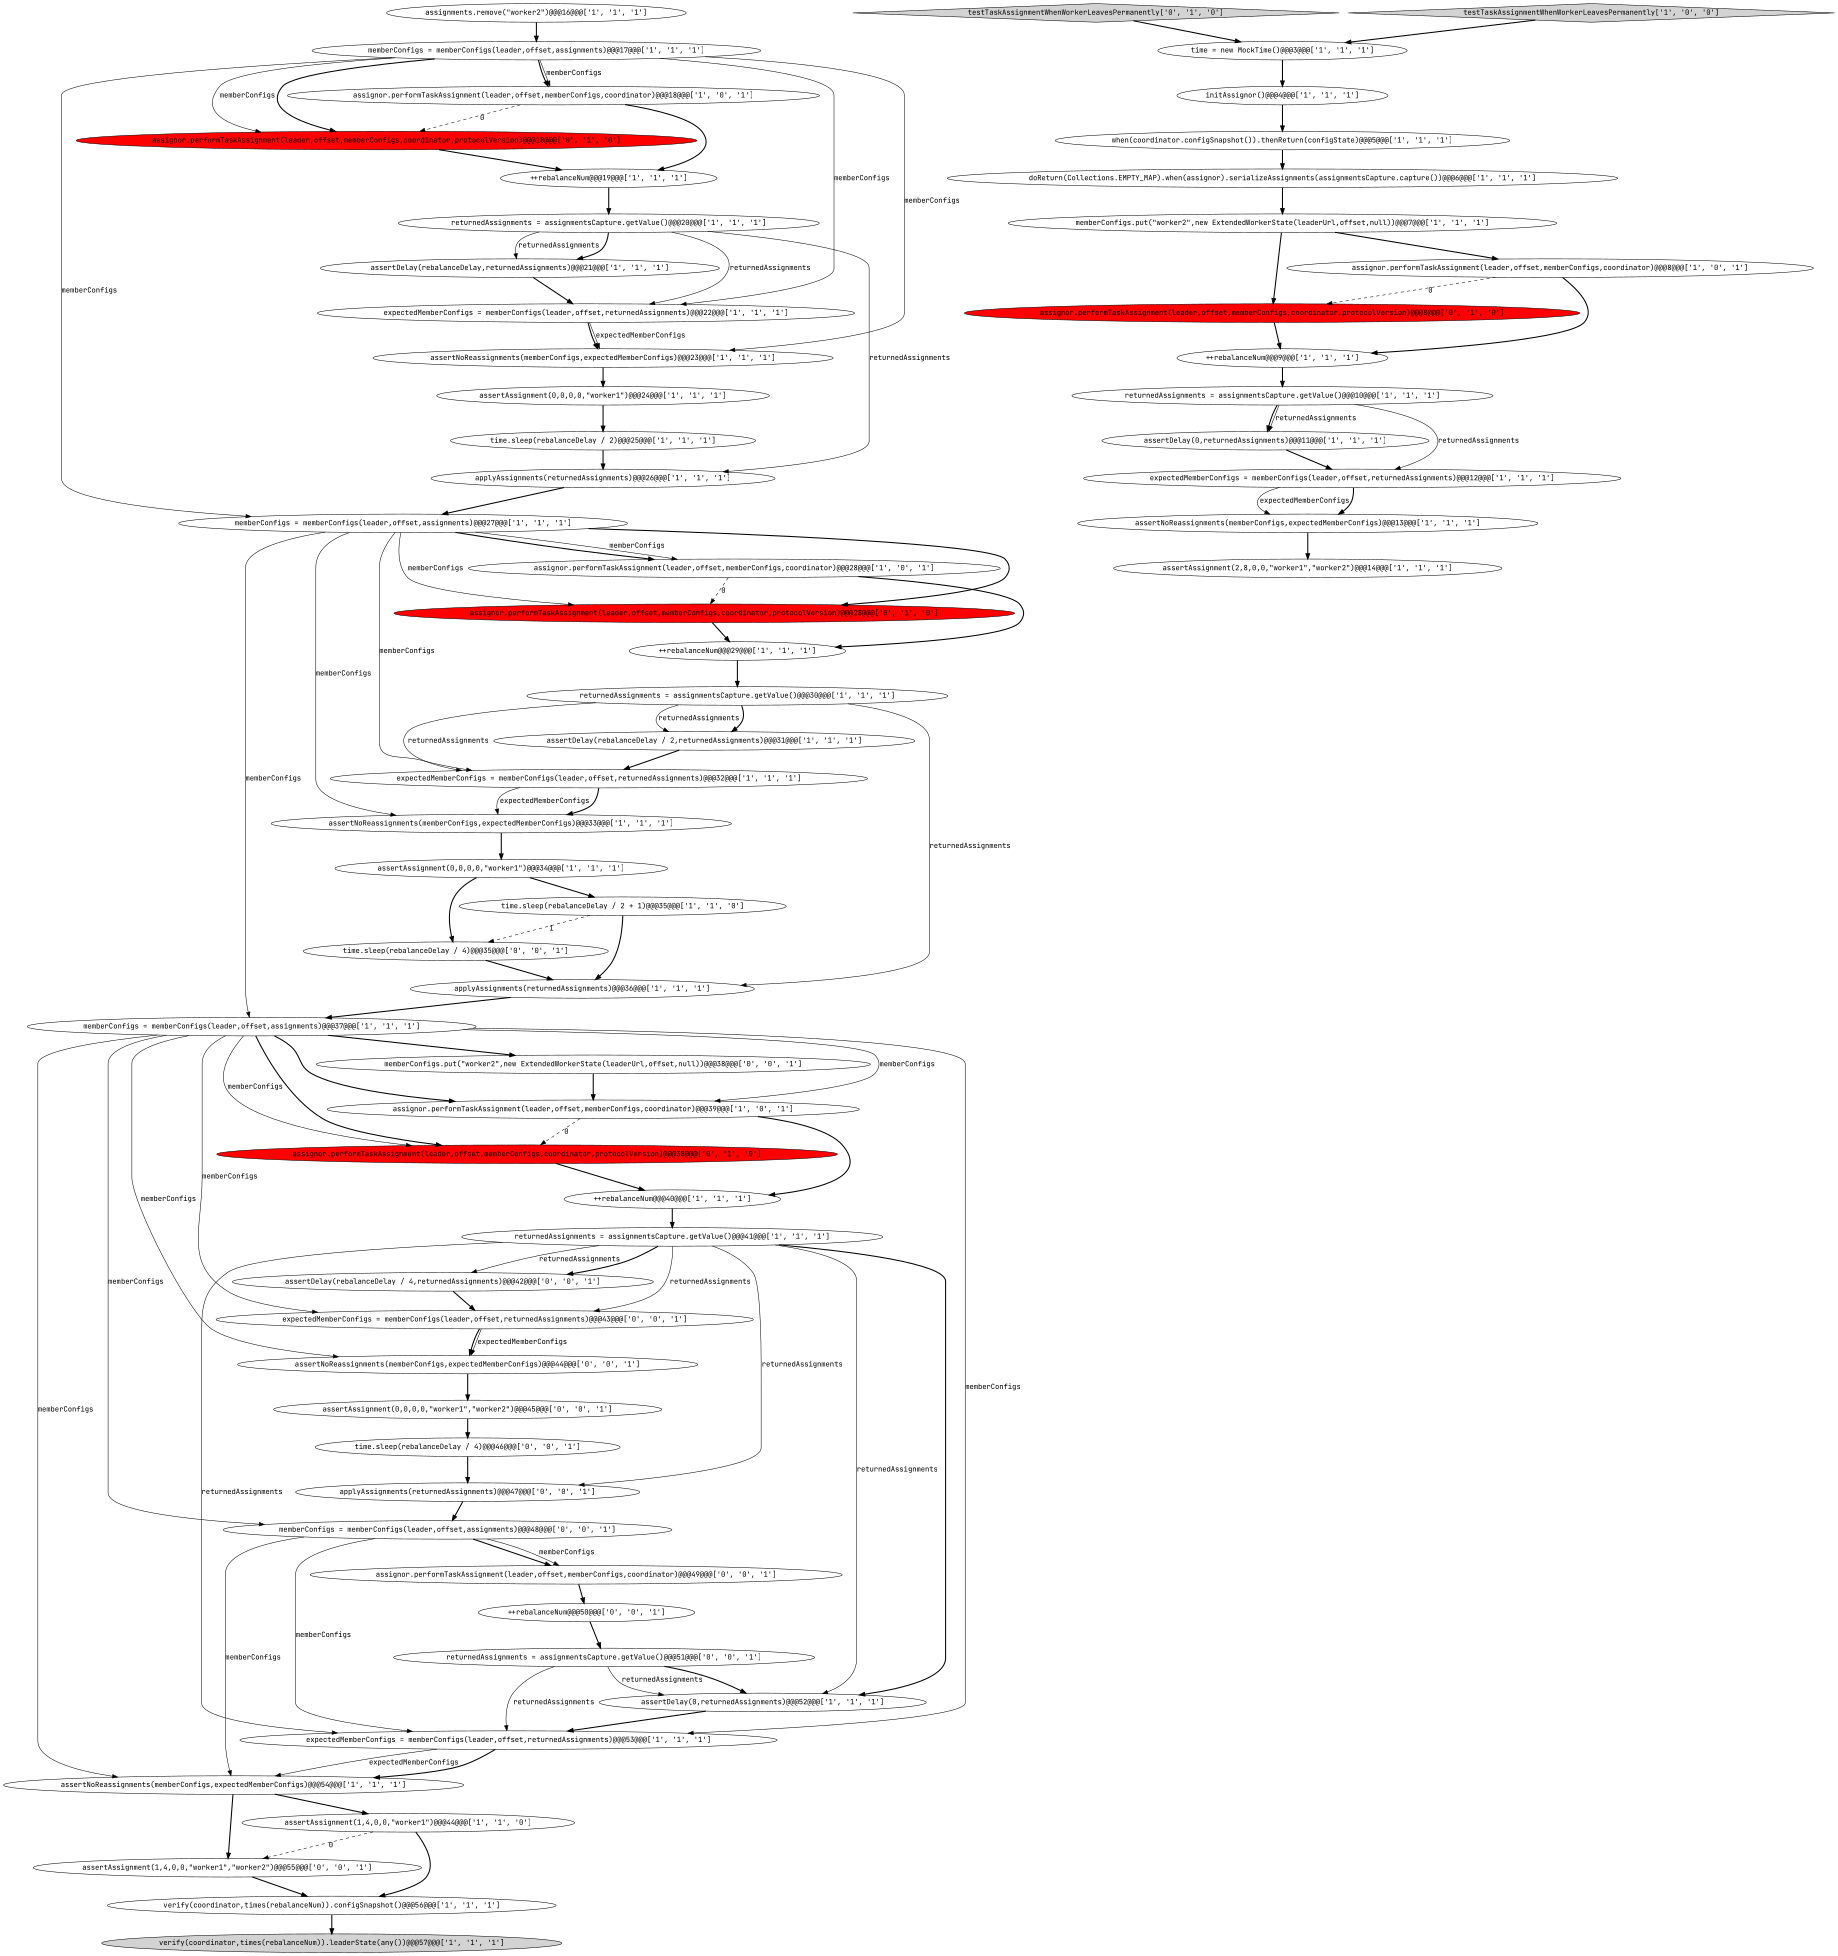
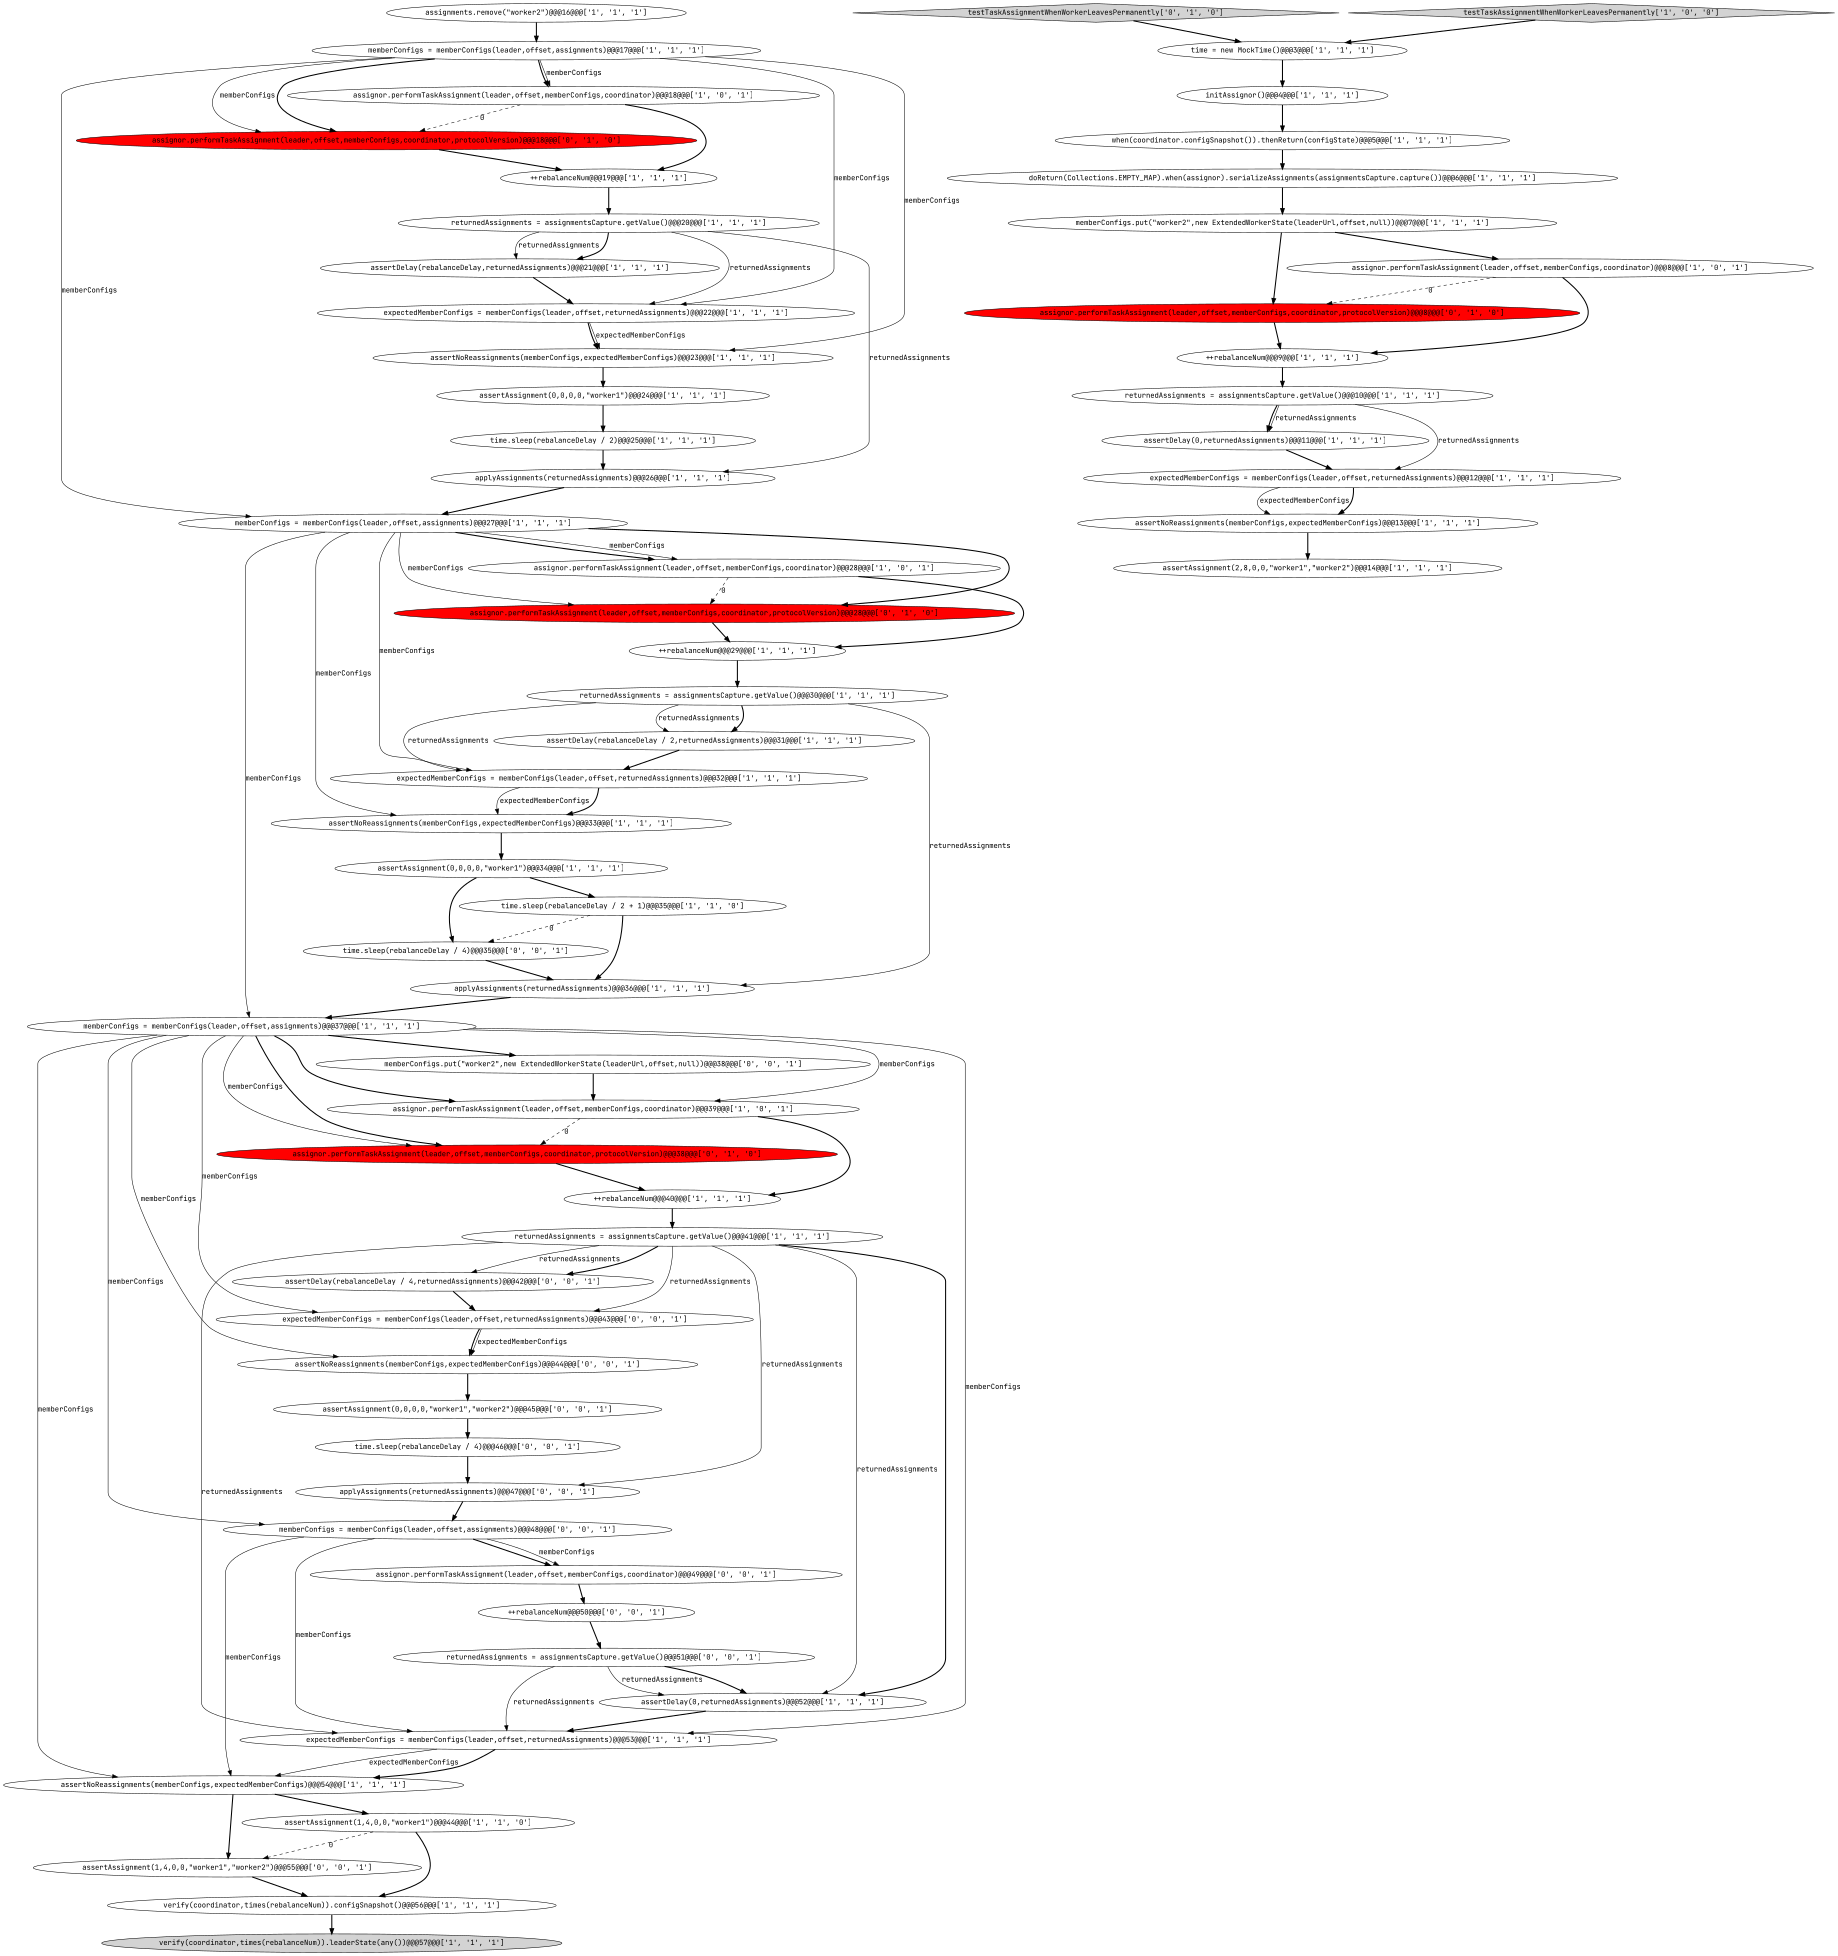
(552, 929) -> (552, 929)
